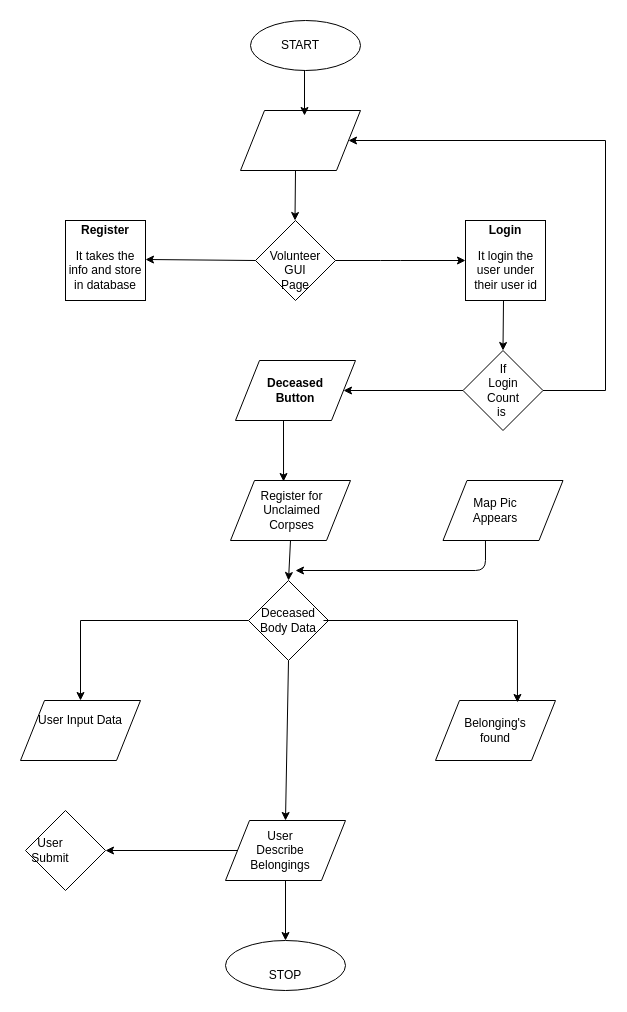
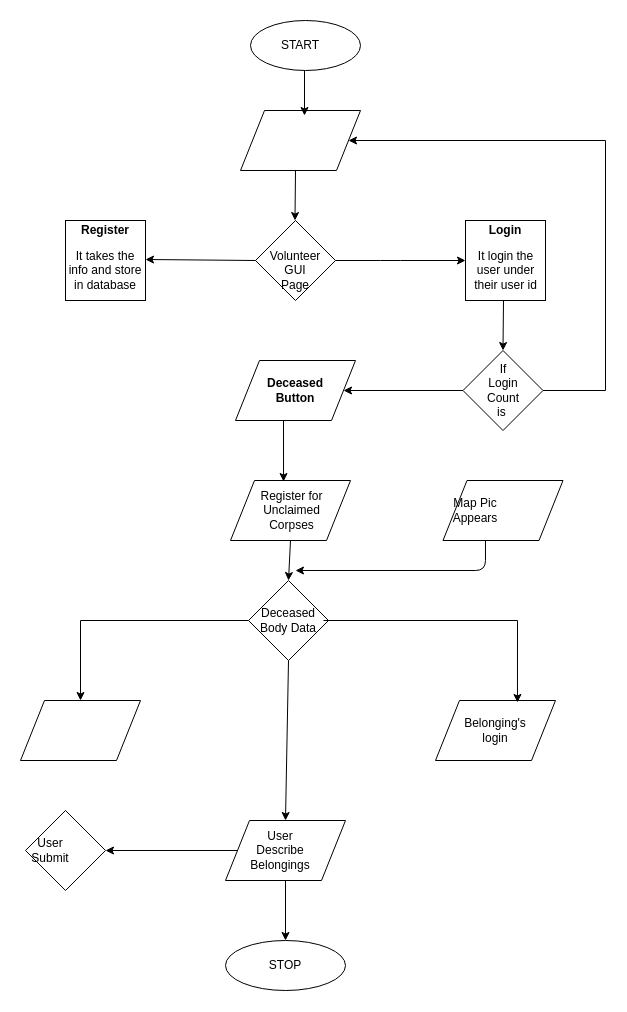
(496, 511) -> (476, 511)
(81, 721) -> none
(496, 731) -> (496, 731)
(286, 976) -> (286, 966)
